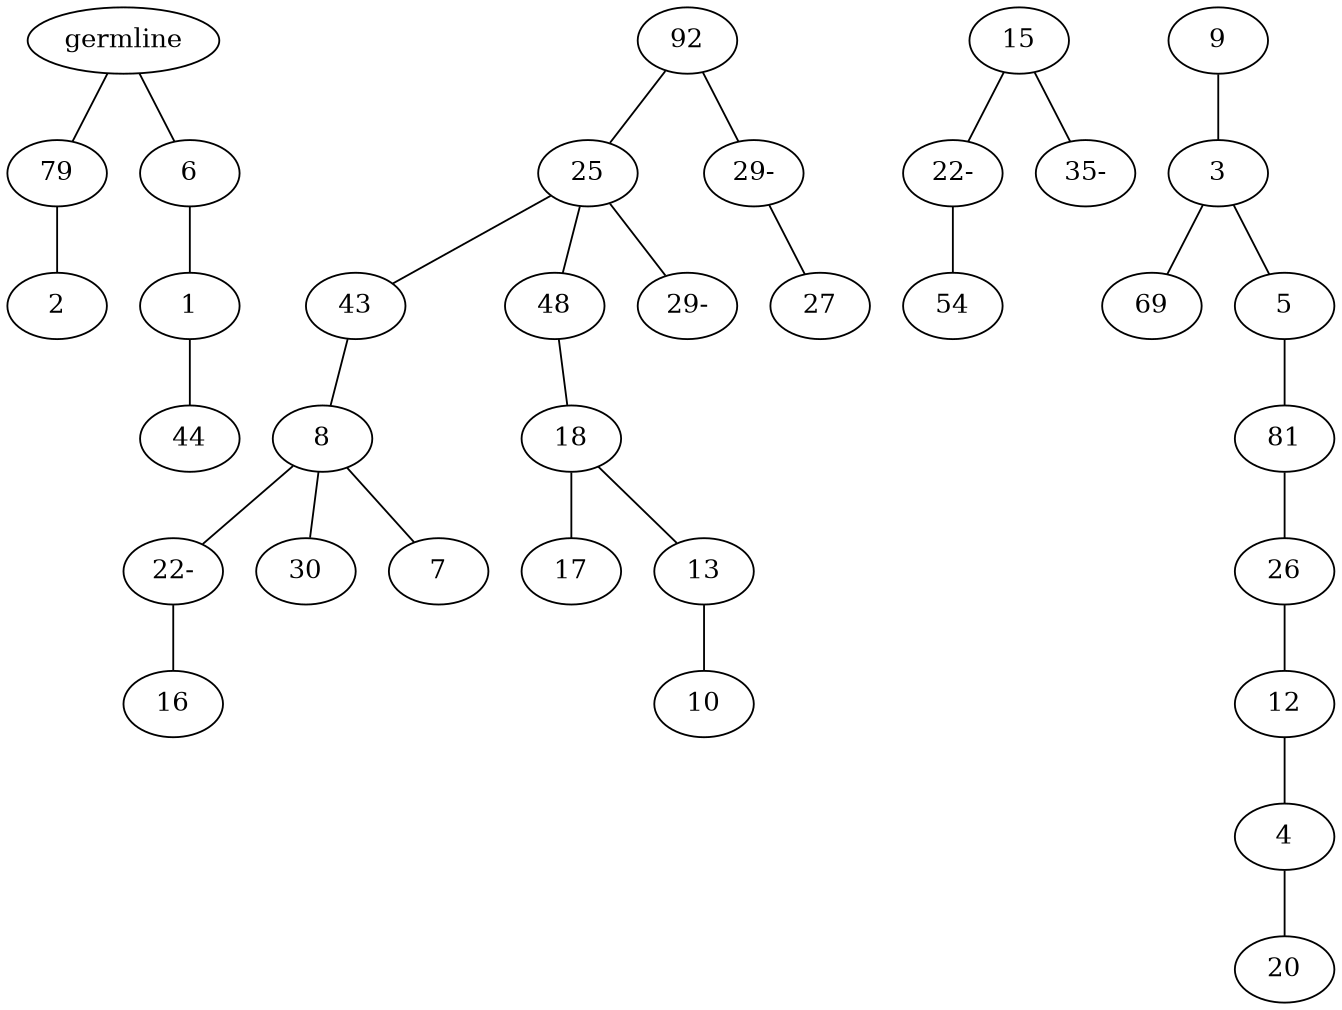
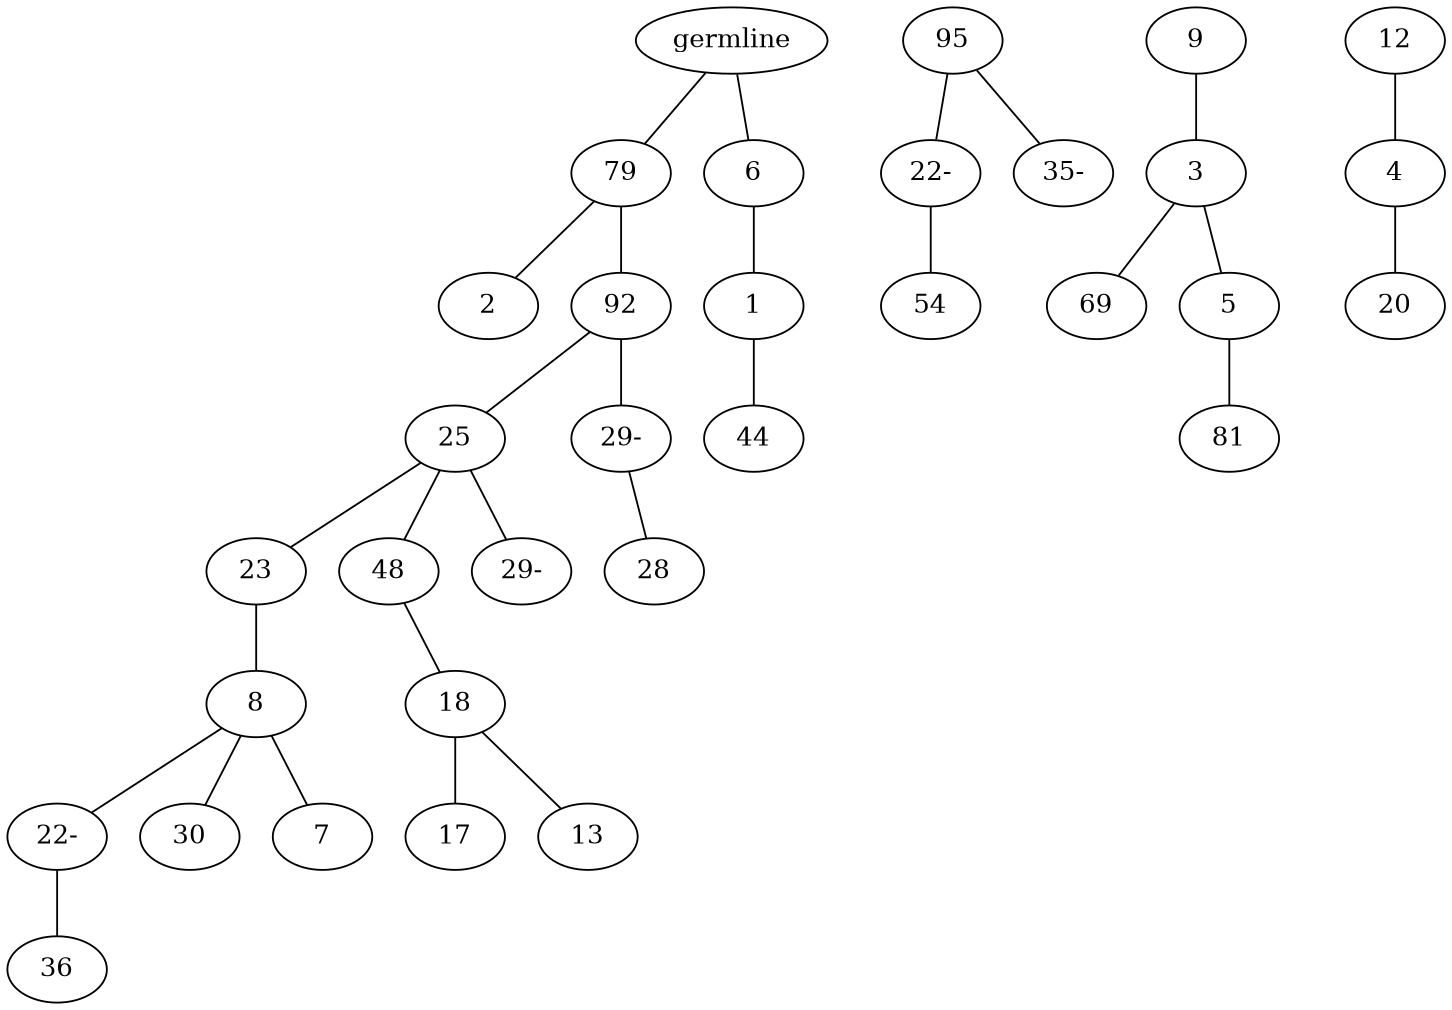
(1019, 41) -> (953, 41)
none -> (621, 240)
(356, 306) -> (256, 571)
(820, 306) -> (654, 571)
(1285, 571) -> none
(173, 704) -> (57, 969)
(704, 704) -> none
